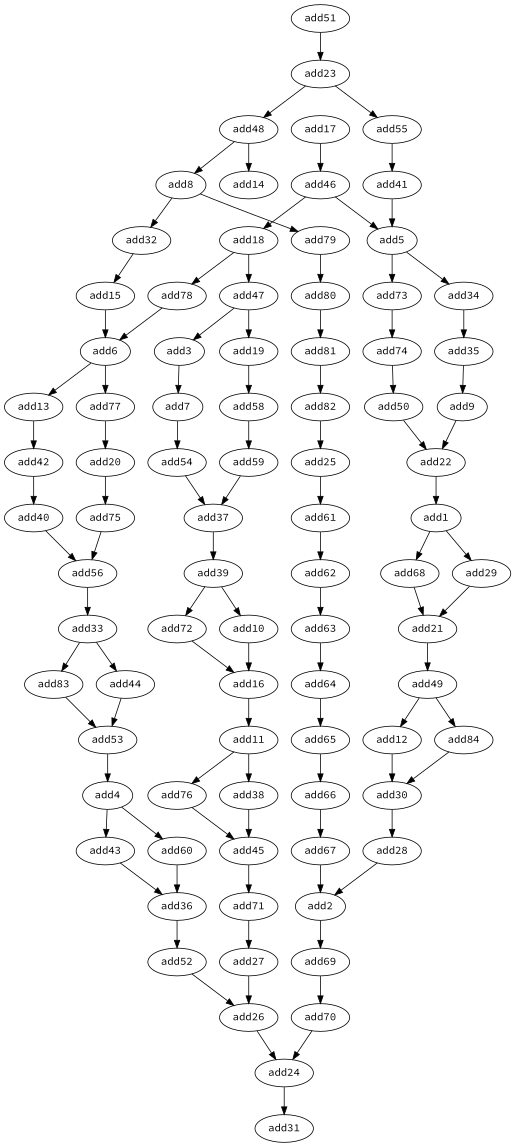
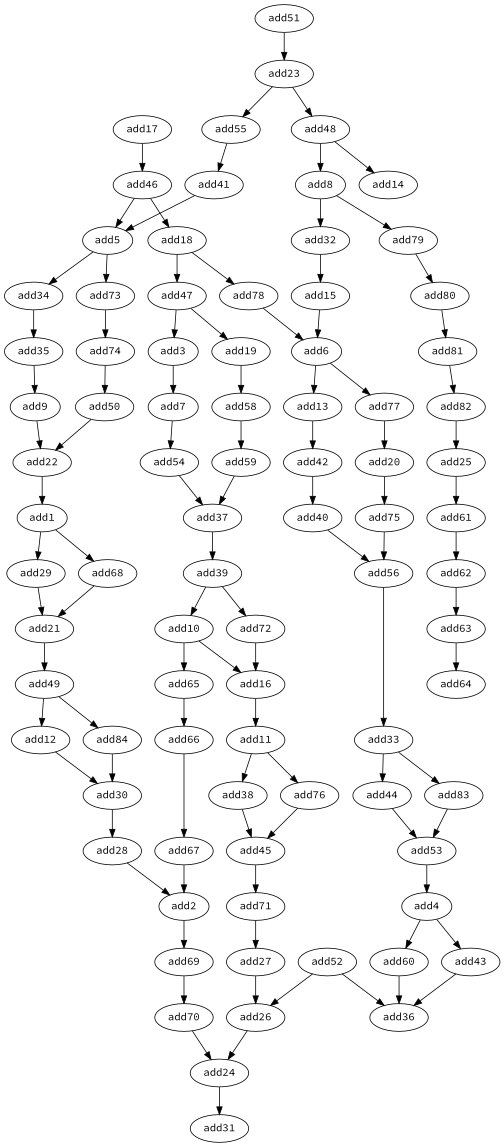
(320, 708) -> (184, 653)
(177, 930) -> (360, 987)
